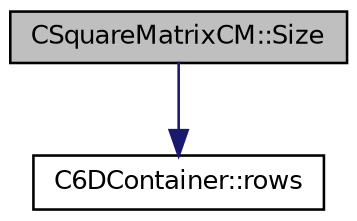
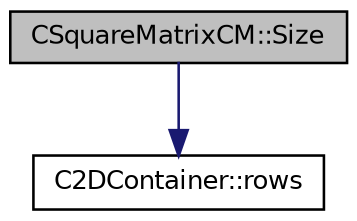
(179, 183) -> (179, 183)
